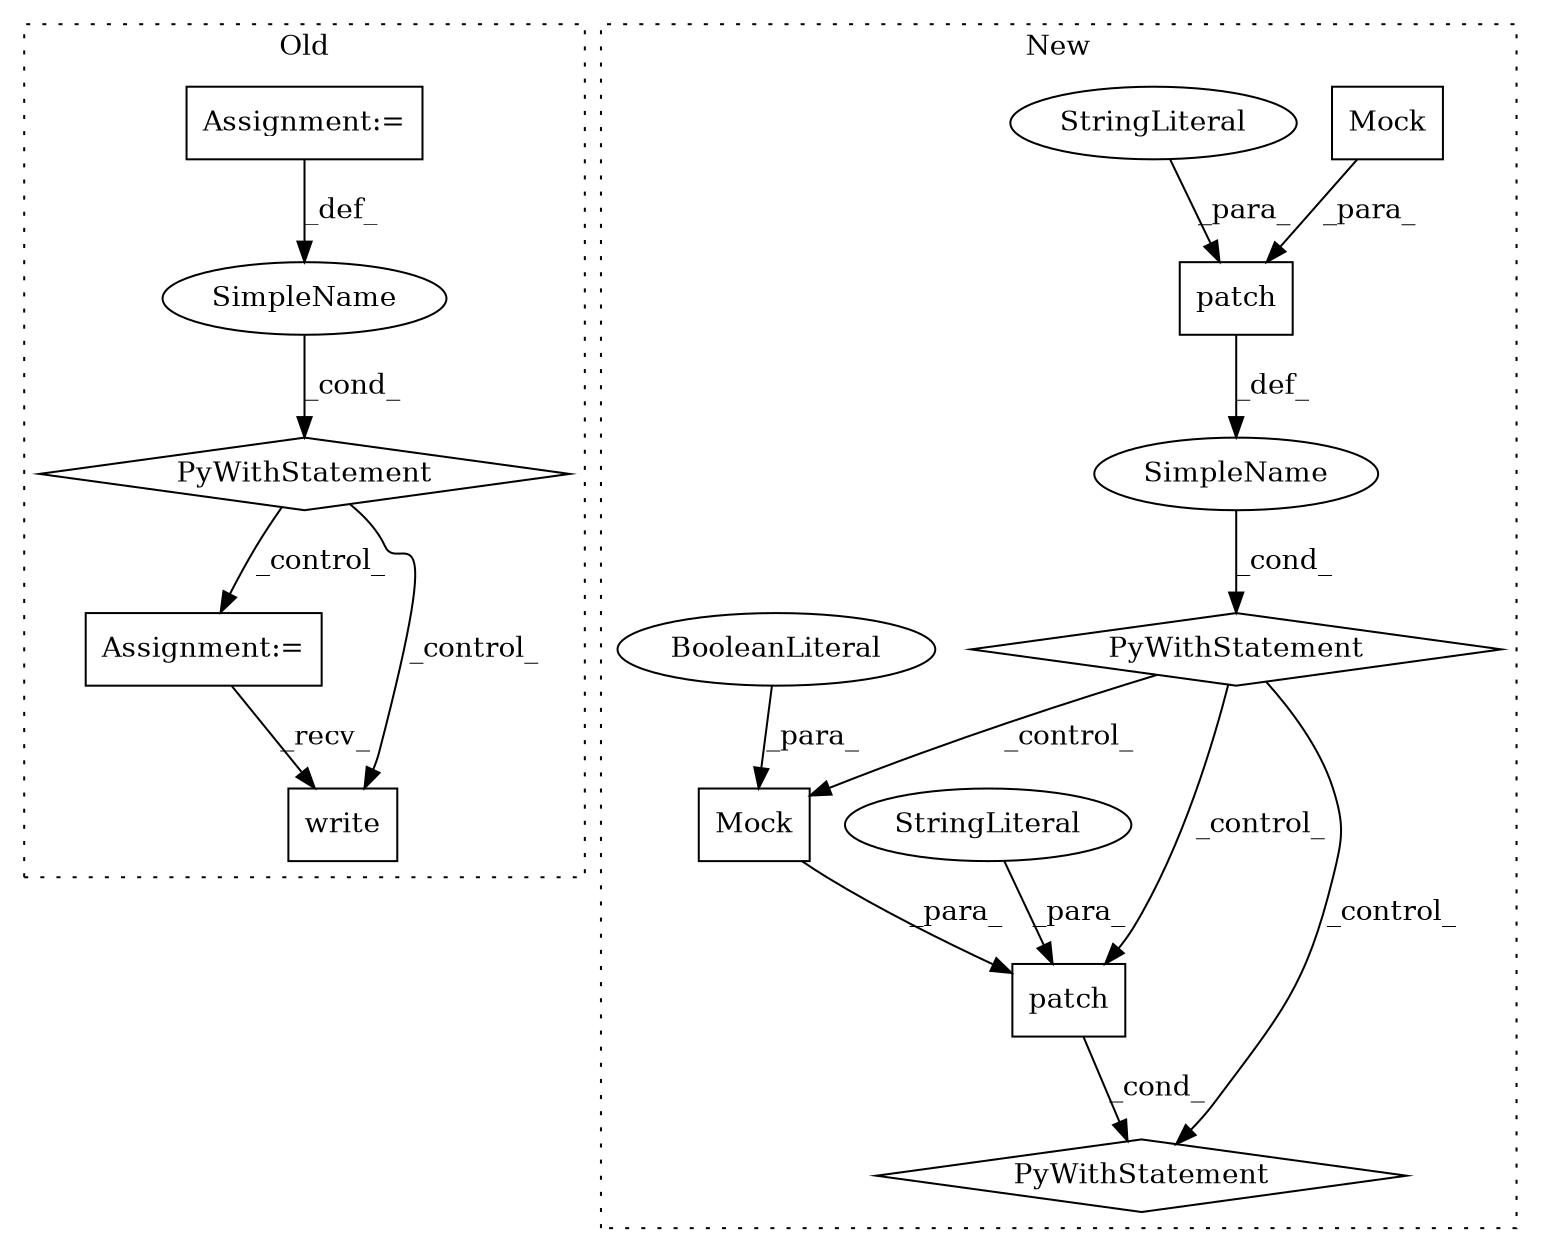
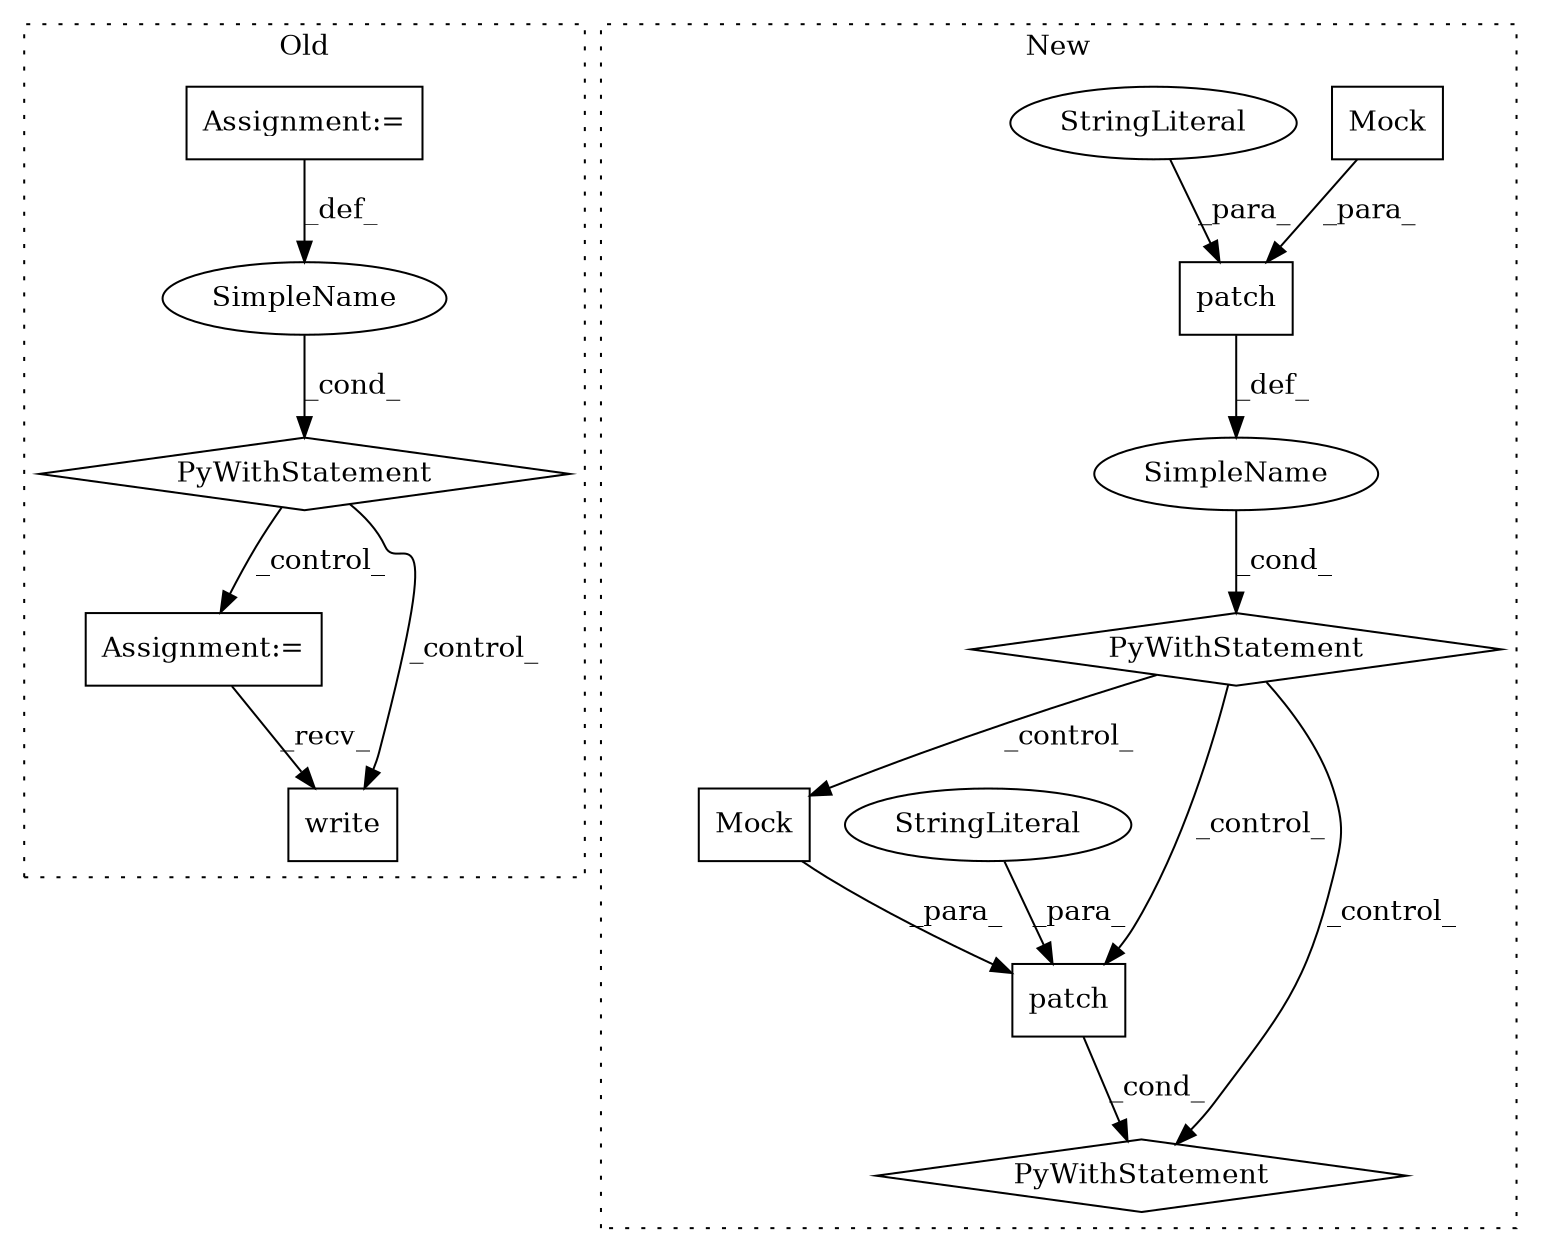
(776, 649) -> none
